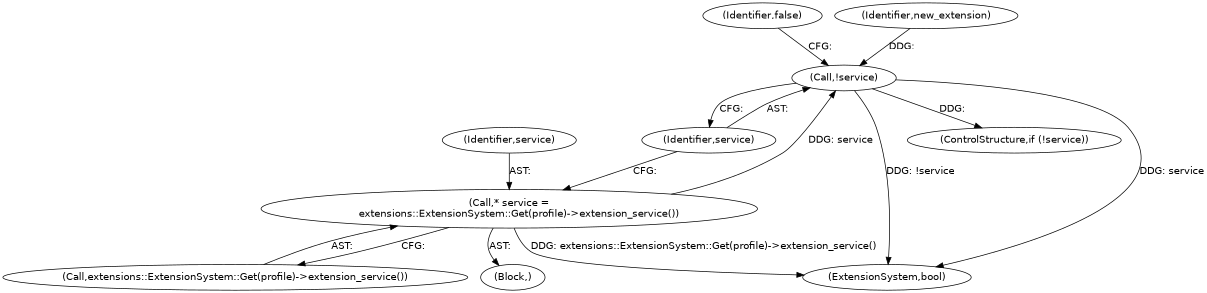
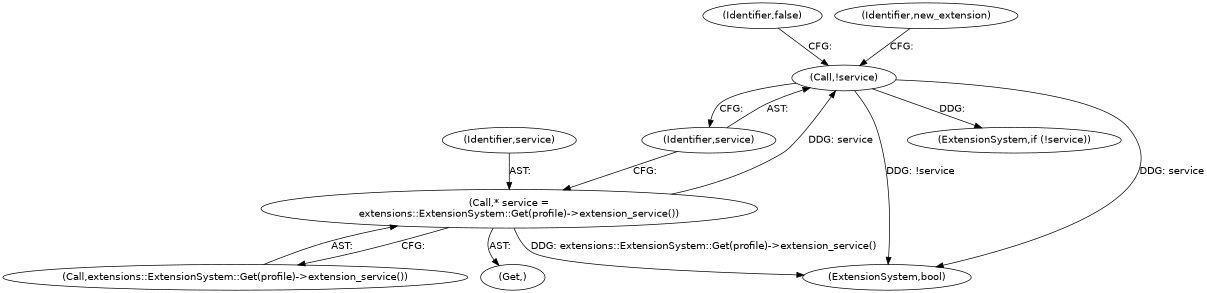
(903, 47) -> (903, 47)
(1014, 140) -> (1014, 140)
(513, 277) -> (513, 277)
